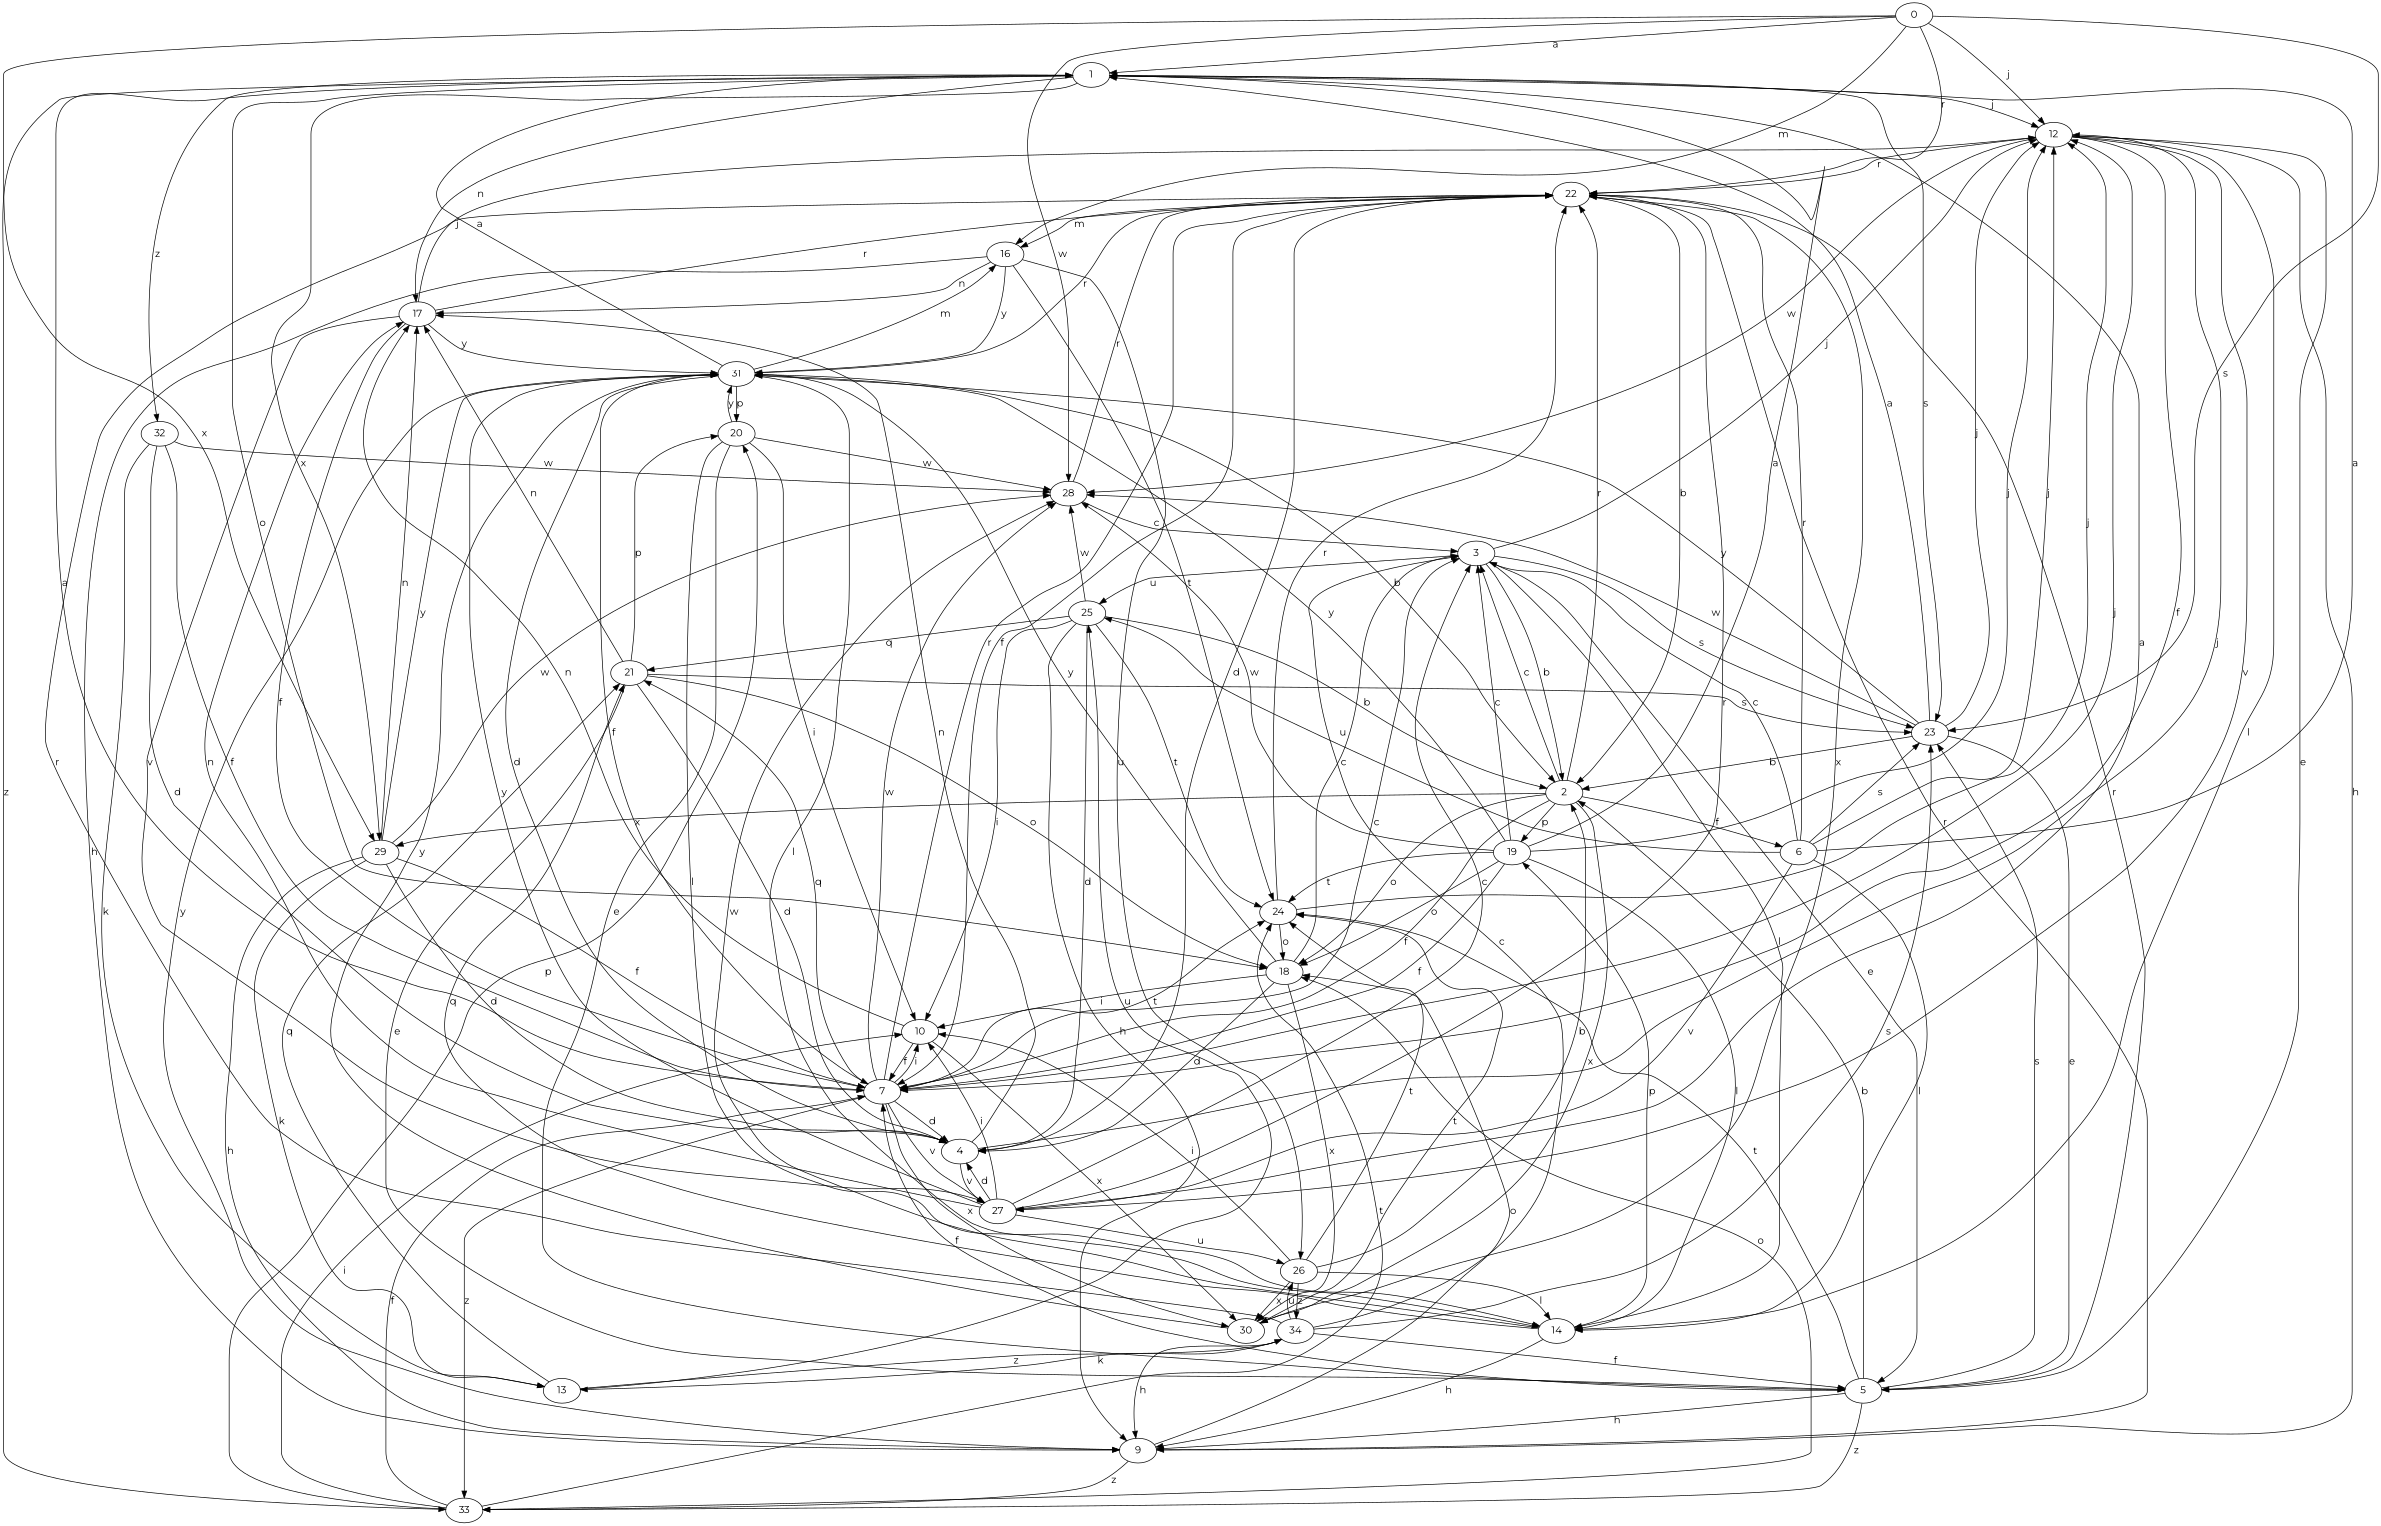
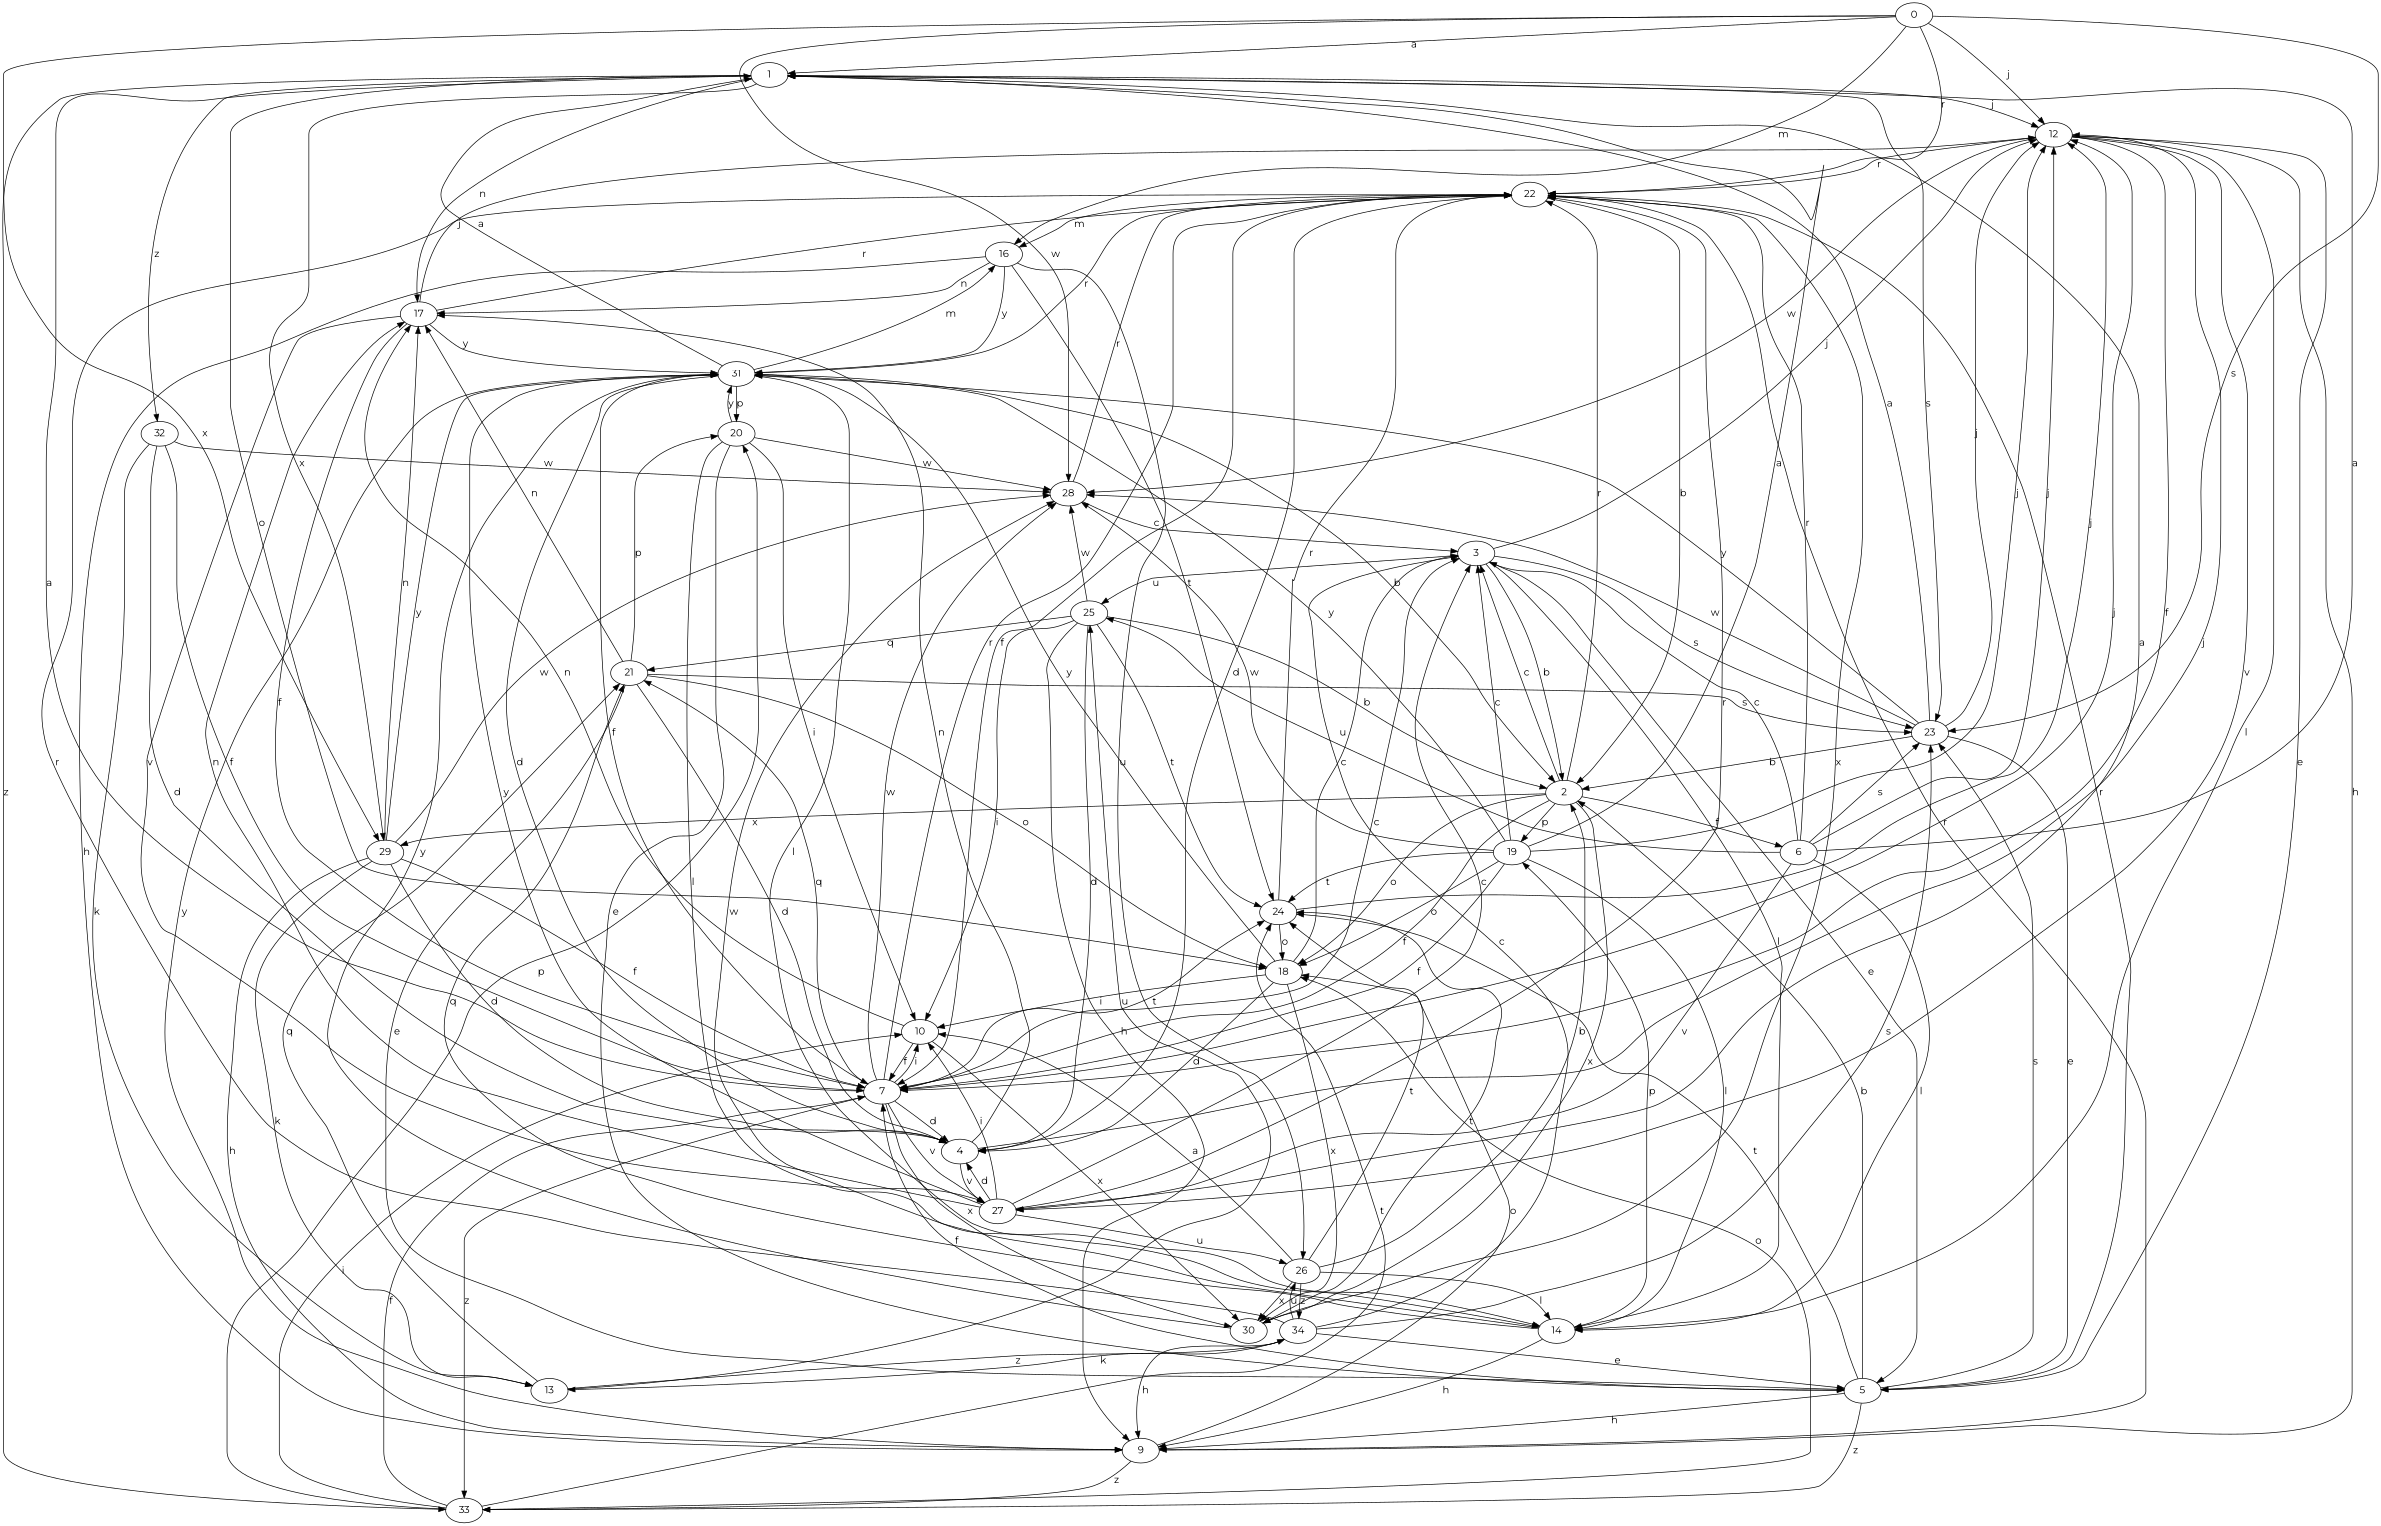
(1192, 1152) -> (1195, 1152)
(1615, 1361) -> (1617, 1361)
